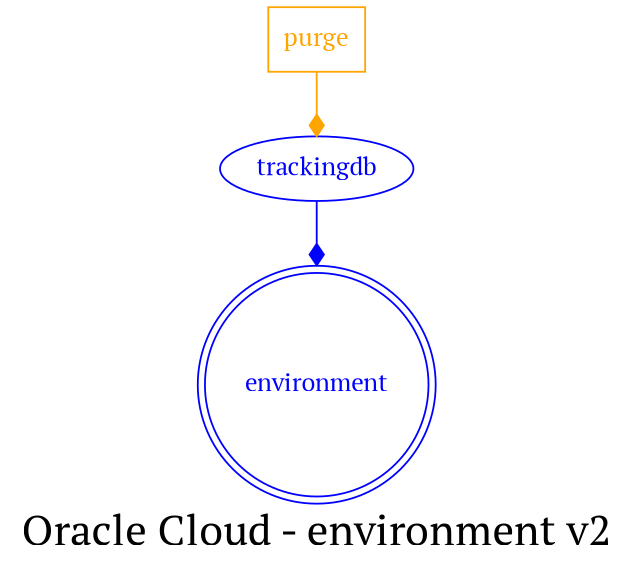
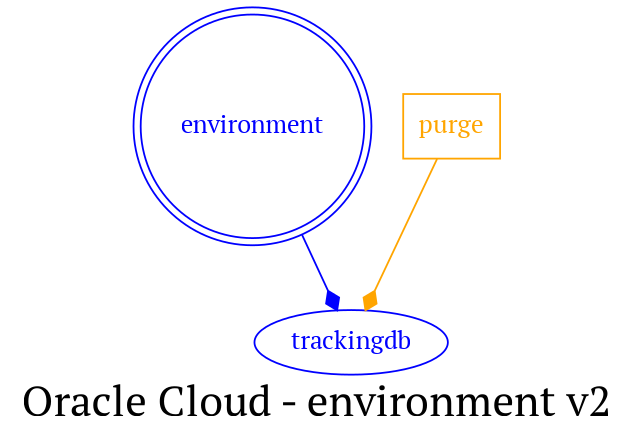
(317, 222) -> (315, 263)
